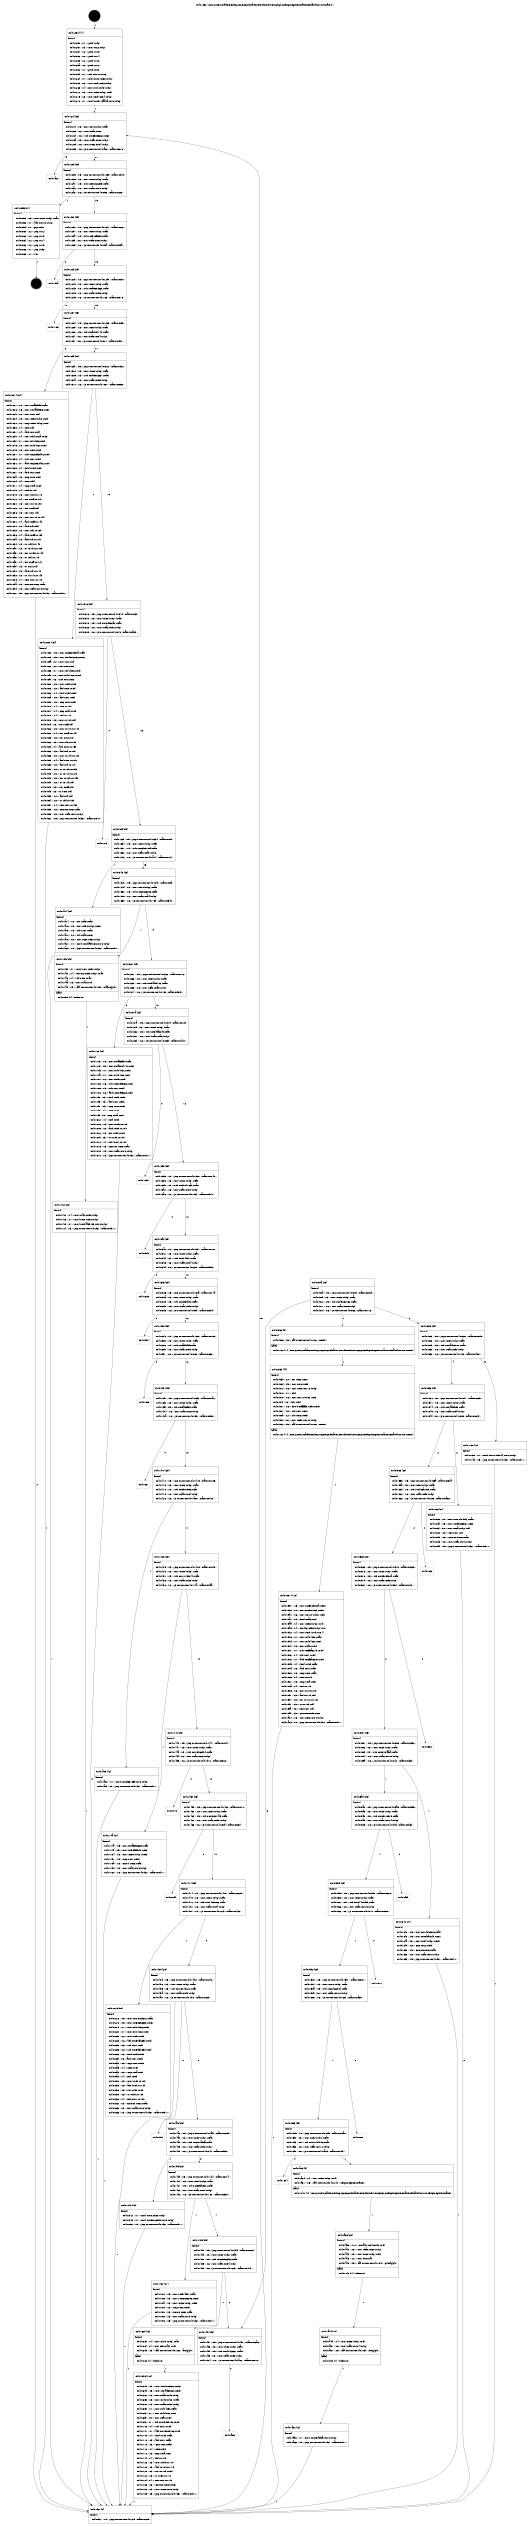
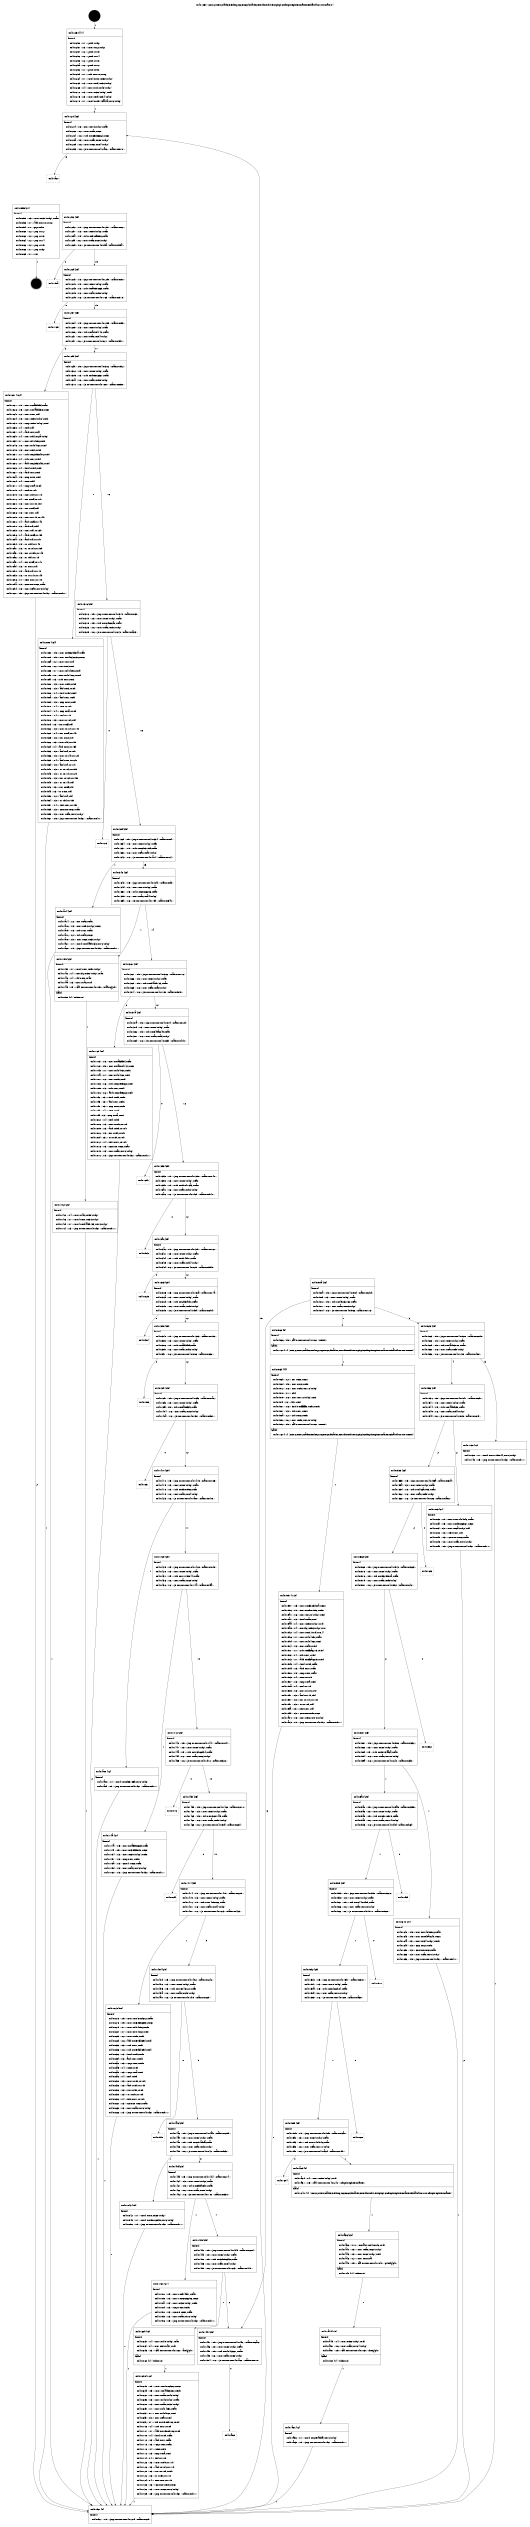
(94, 179) -> none
(116, 2238) -> (110, 2310)
